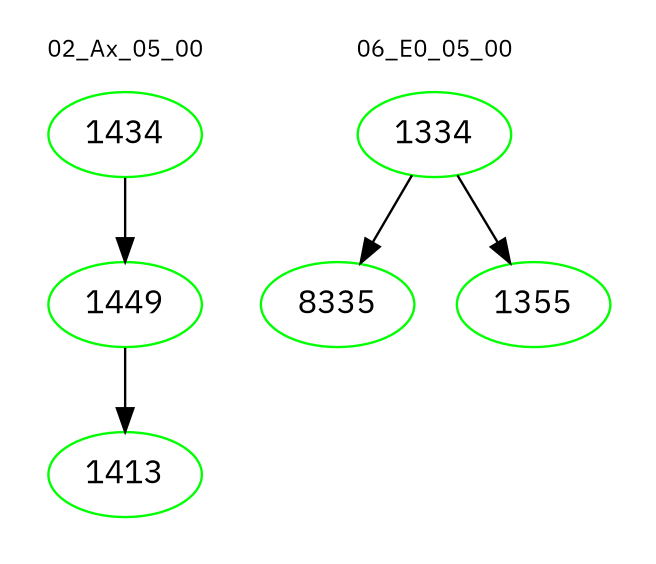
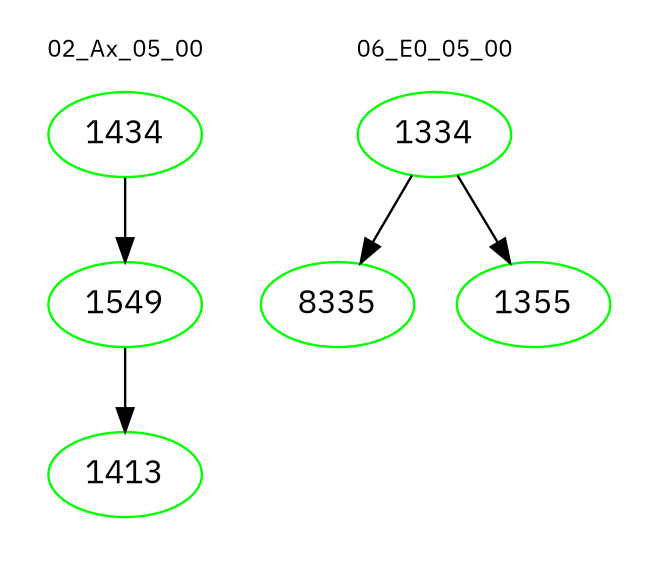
(125, 305) -> (125, 305)
